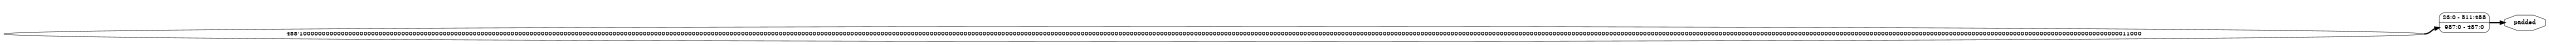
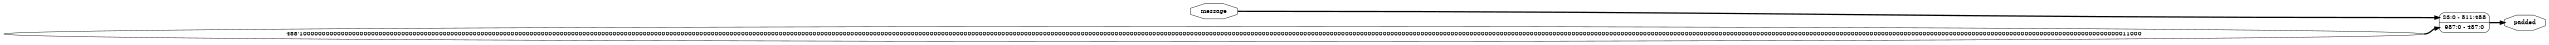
none -> (1214, 11)
